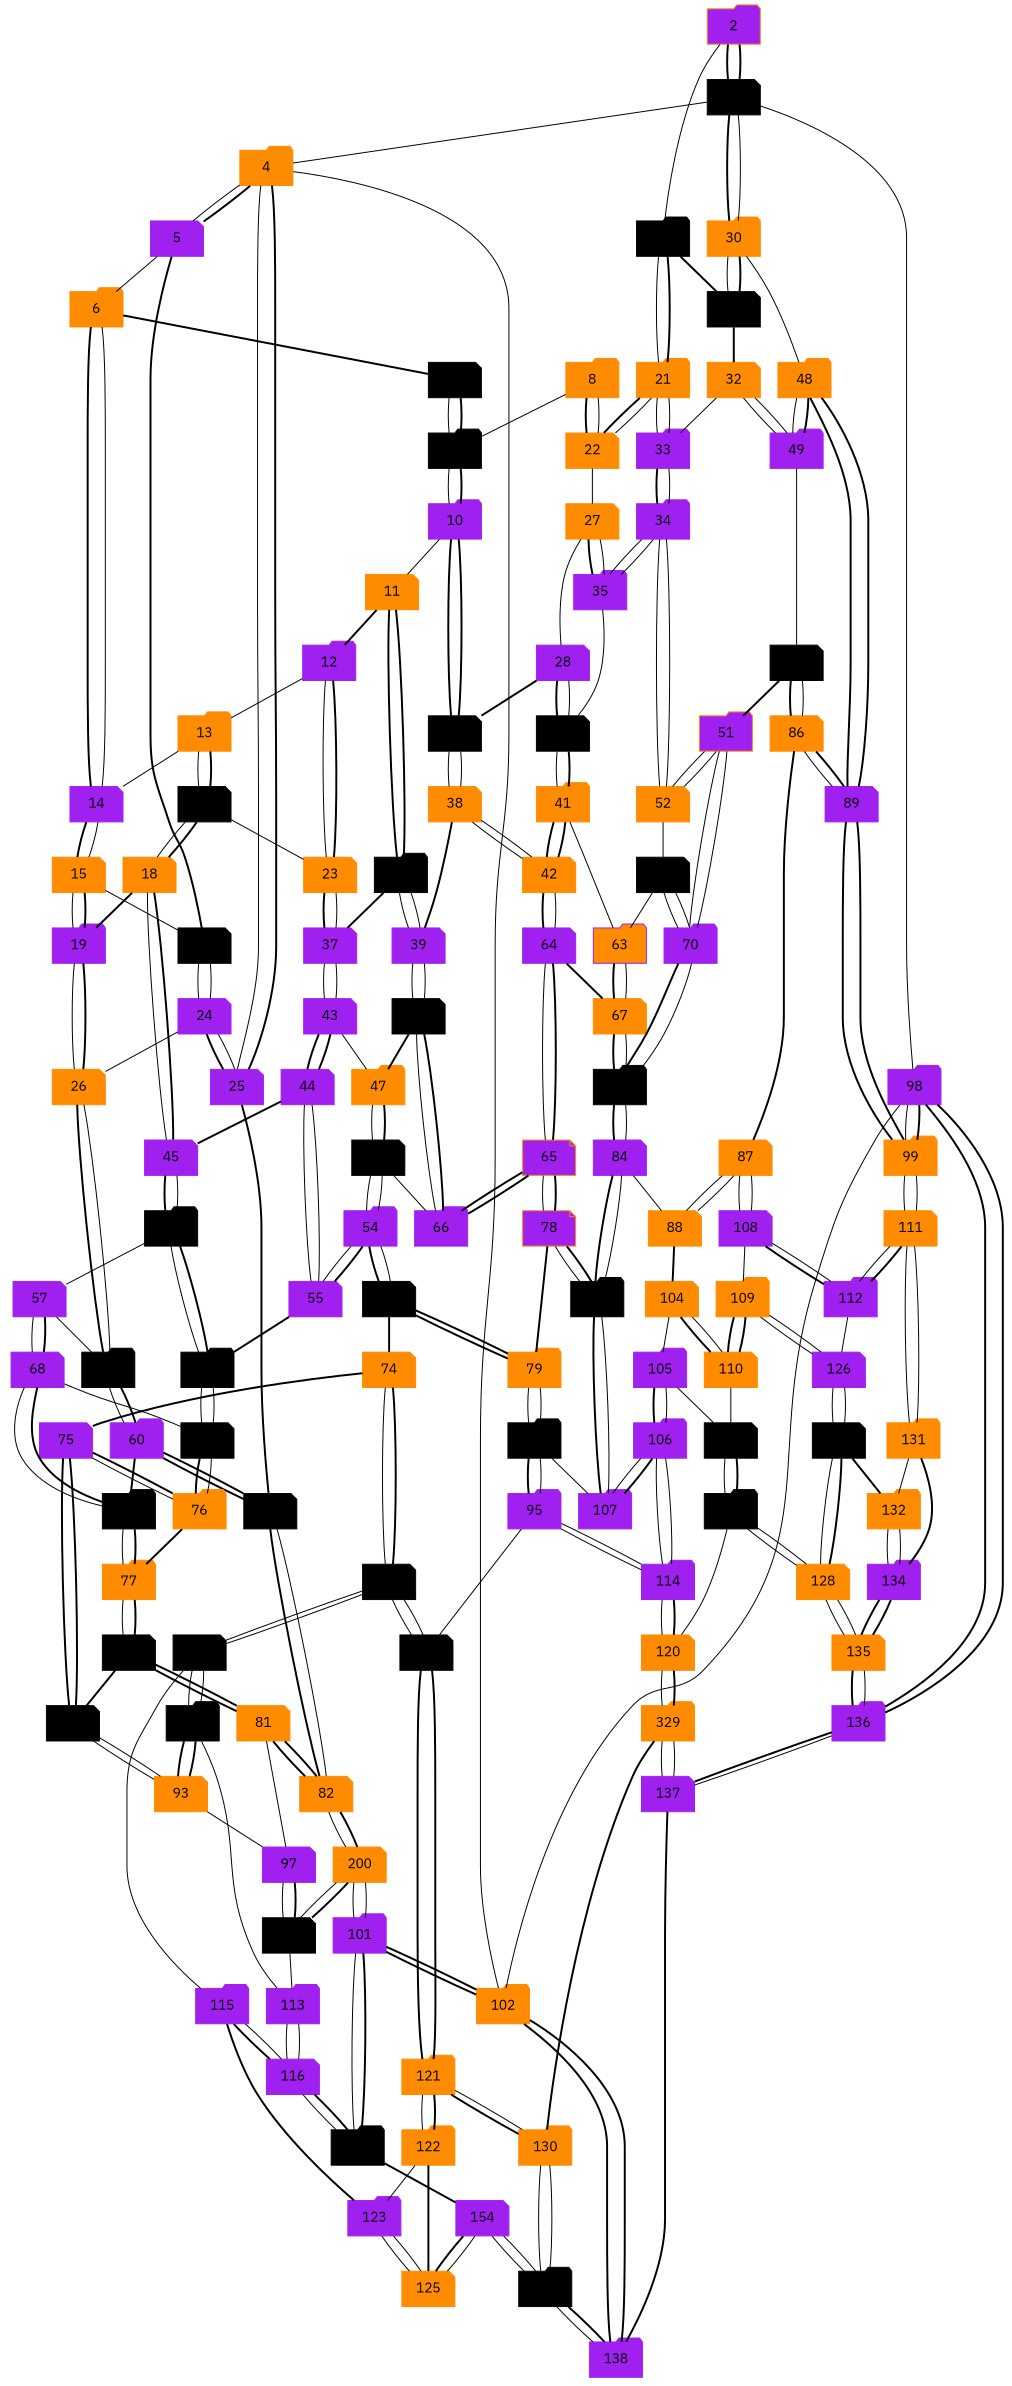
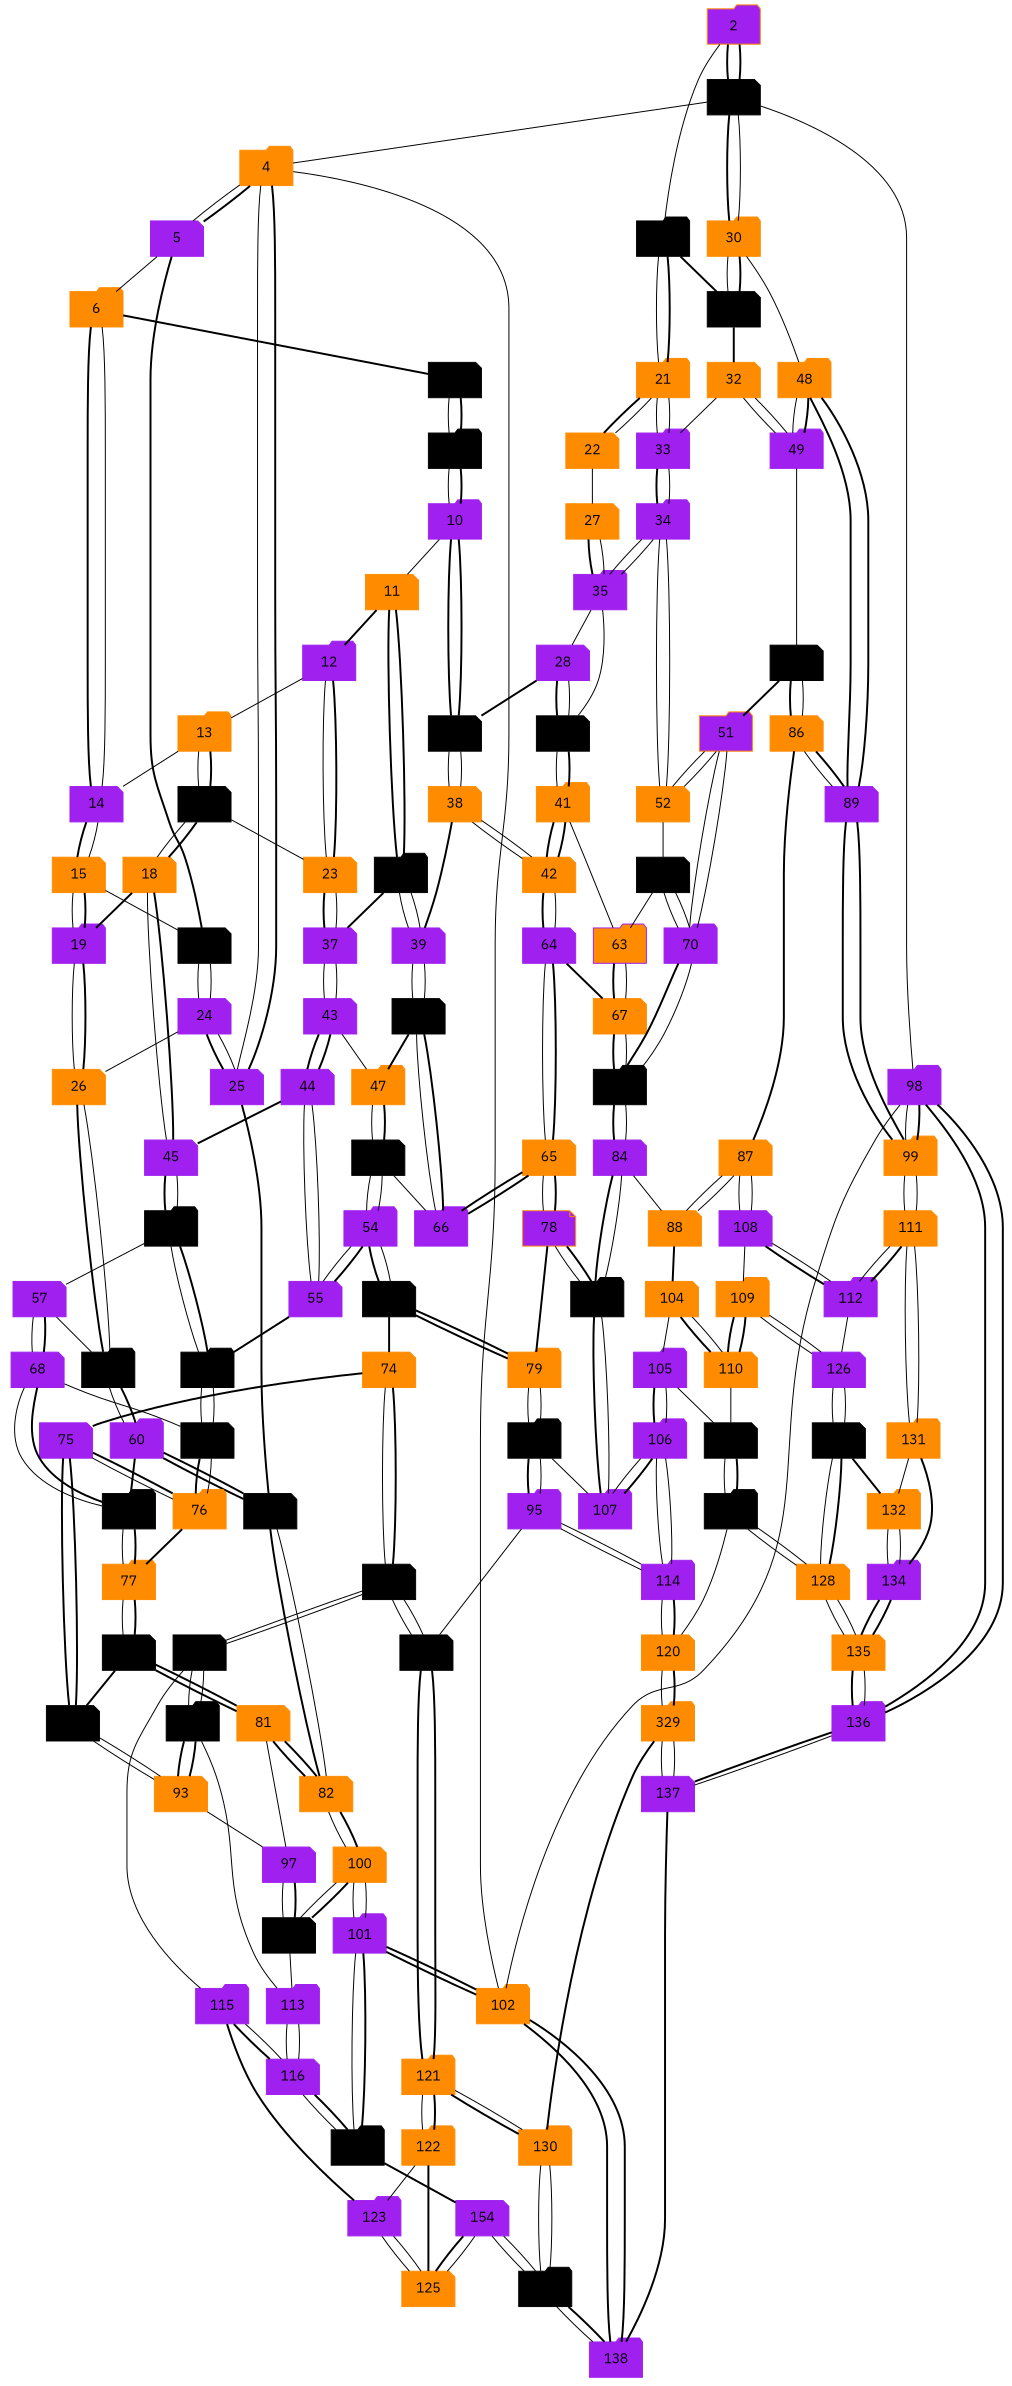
(592, 380) -> none
(562, 590) -> (582, 628)
(549, 1158) -> (549, 1158)
(360, 1865) -> (360, 1865)
